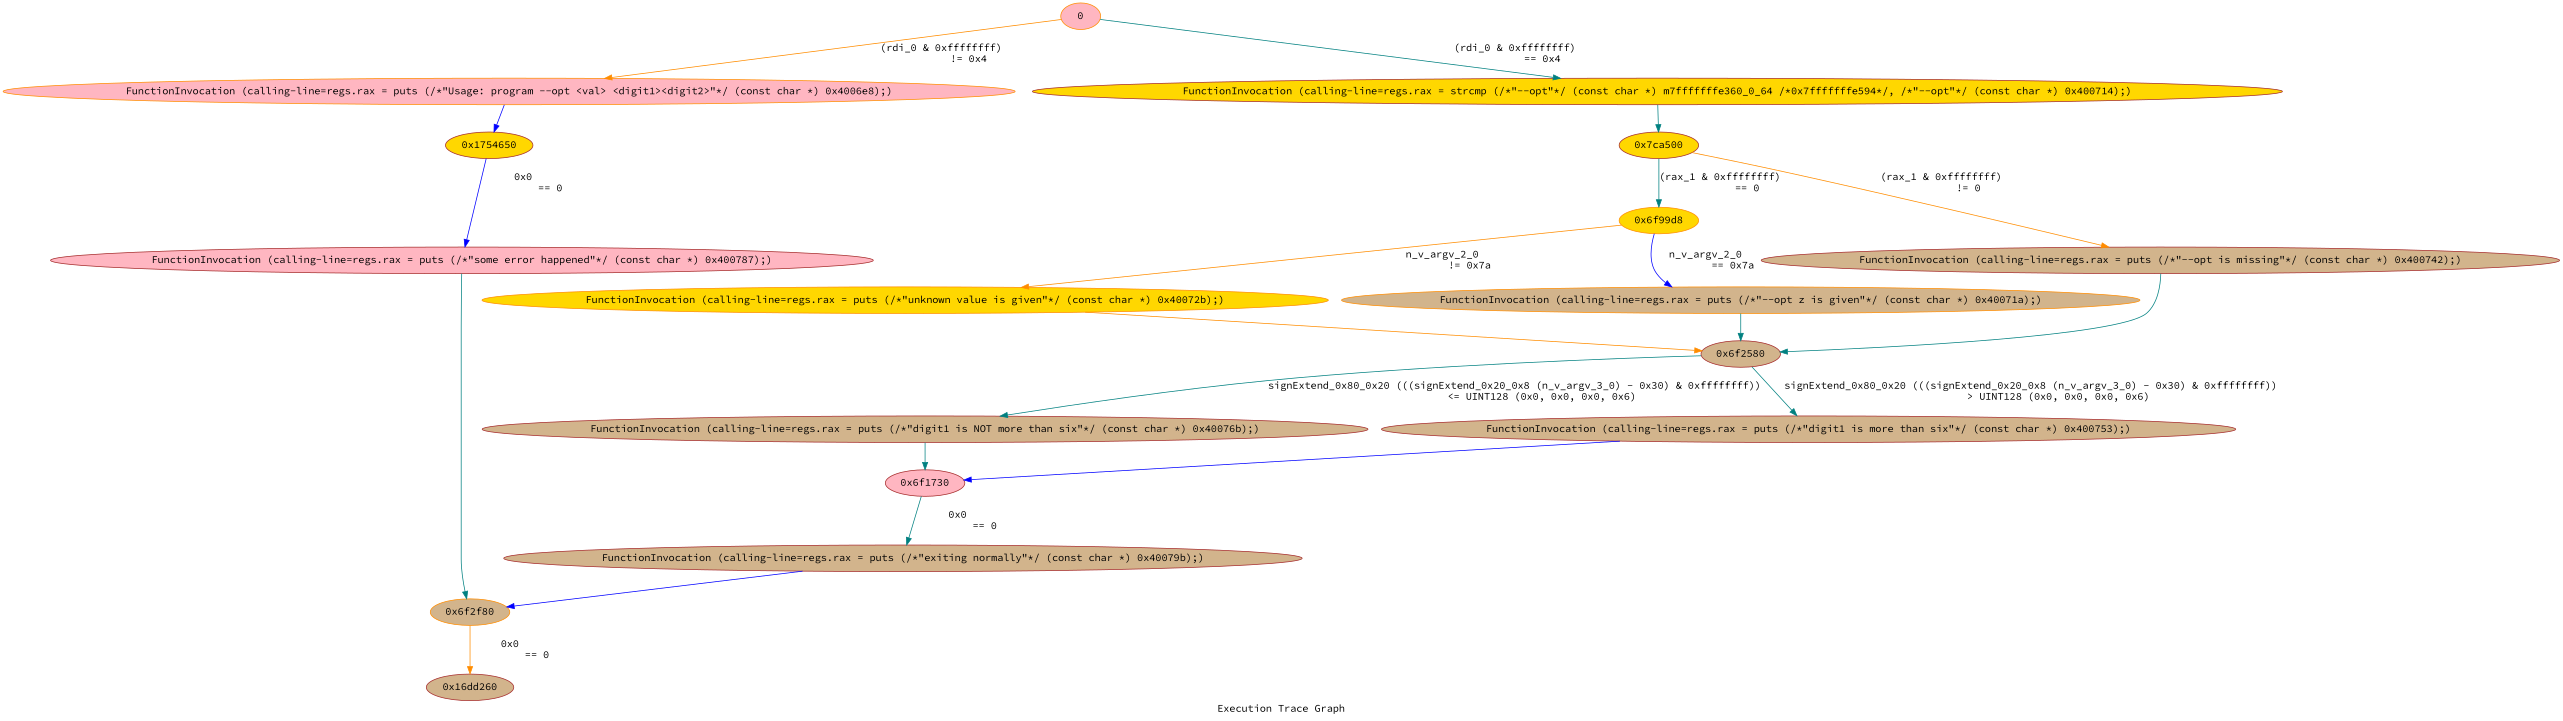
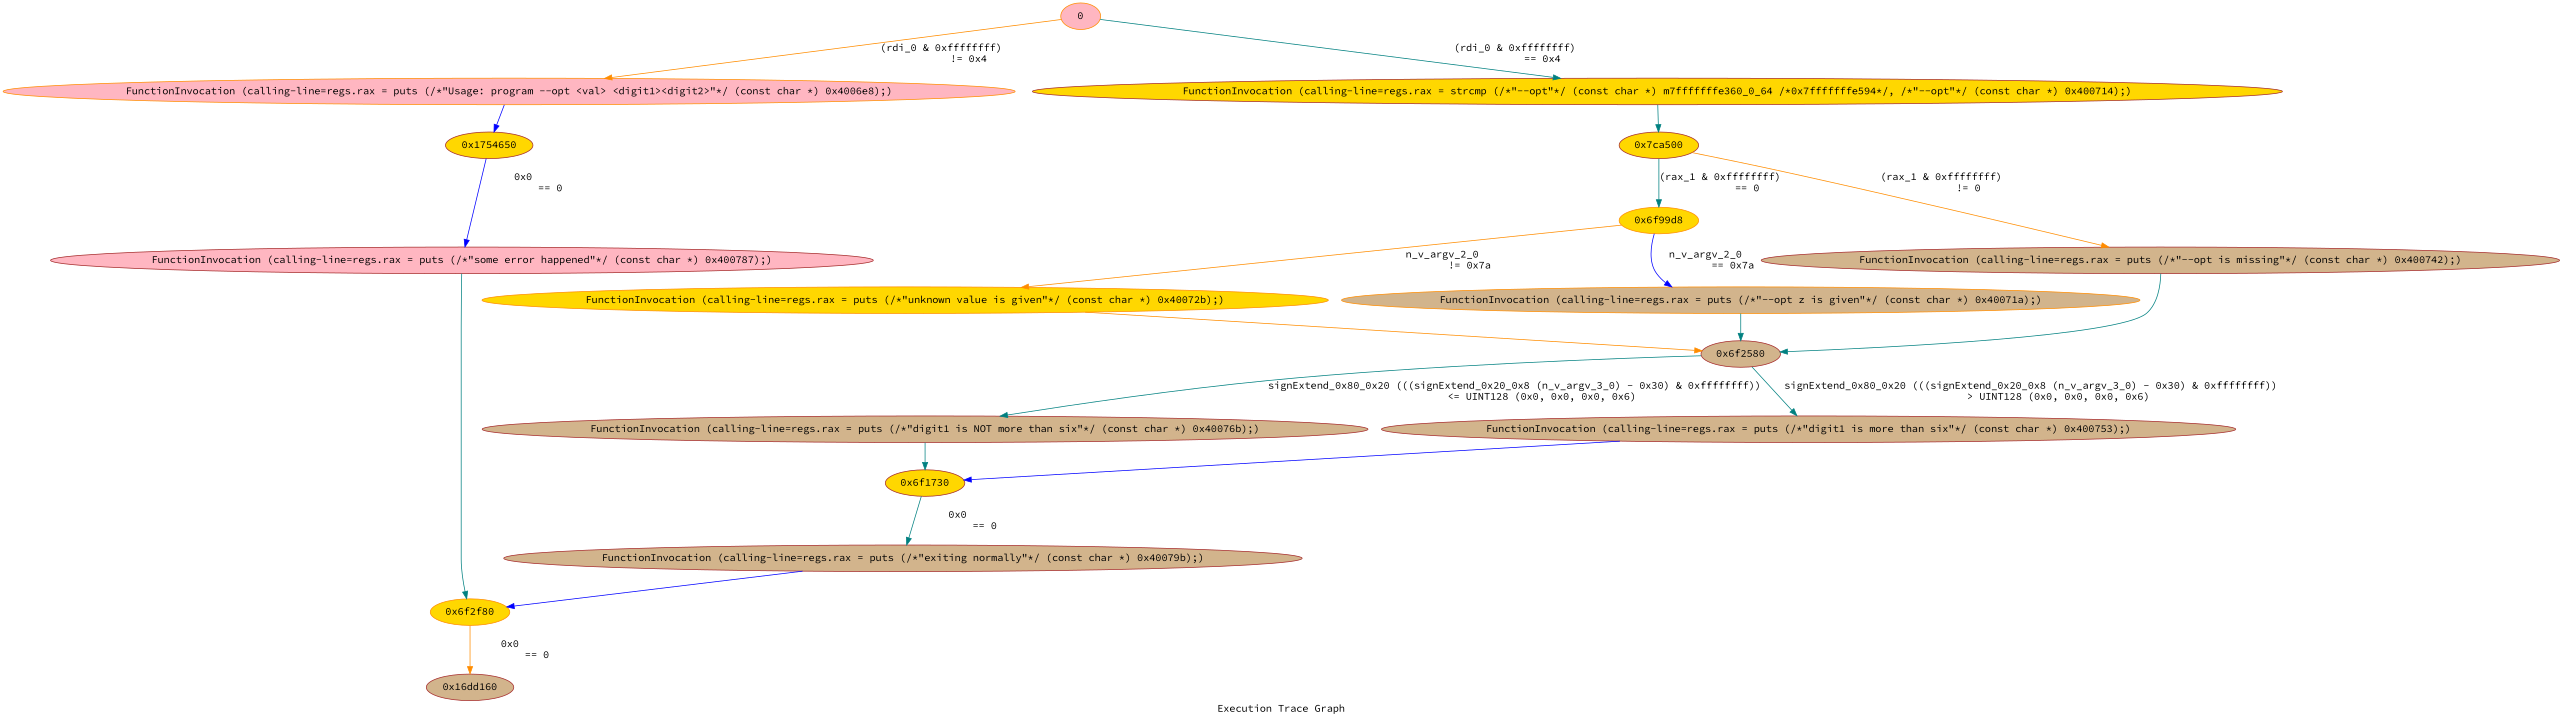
(925, 483) -> (925, 483)
(470, 612) -> (470, 612)
(470, 687) -> (470, 687)
